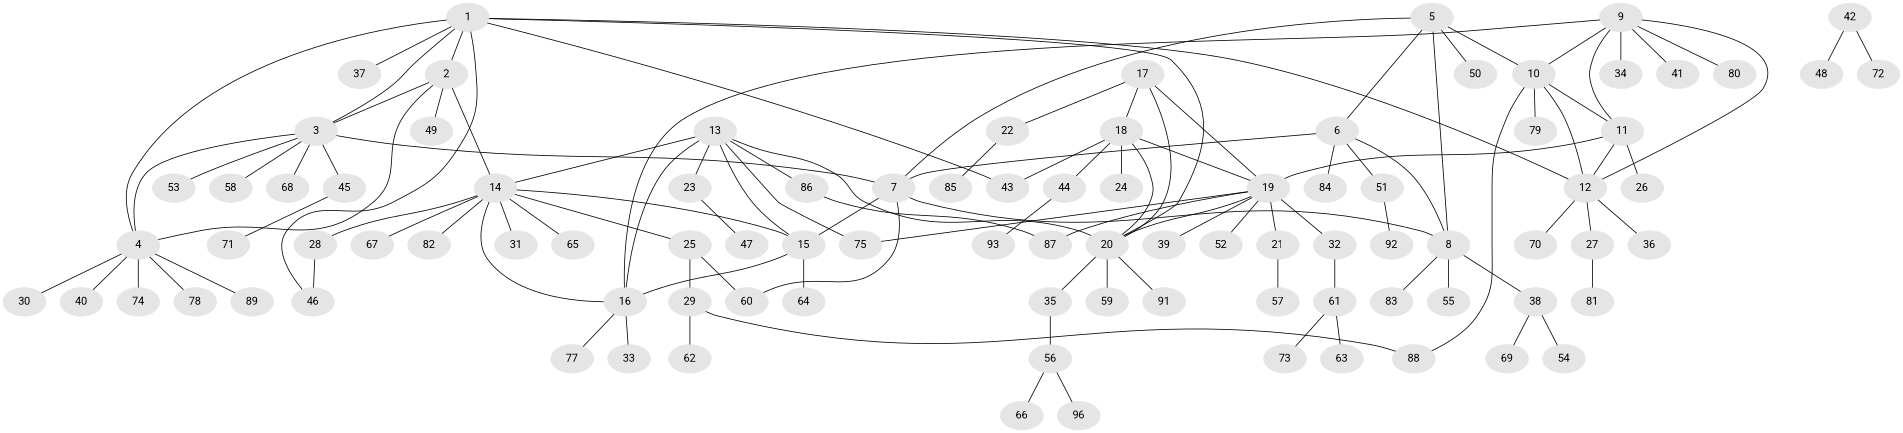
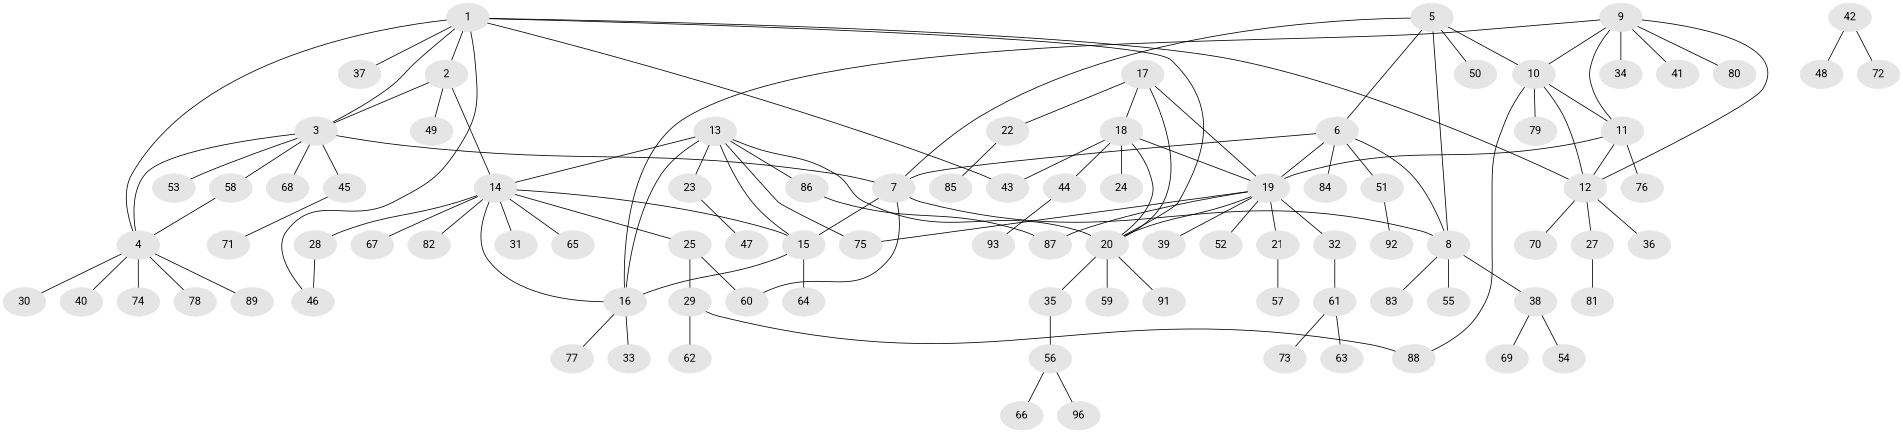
none -> (1303, 160)
(1642, 188) -> (1642, 188)
(336, 224) -> (185, 217)
